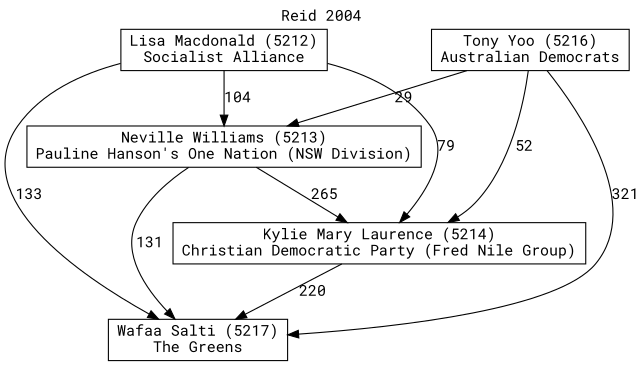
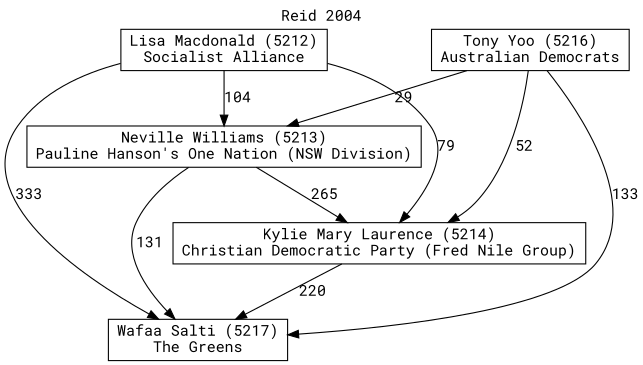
(29, 195) -> (29, 195)
(625, 195) -> (625, 195)
